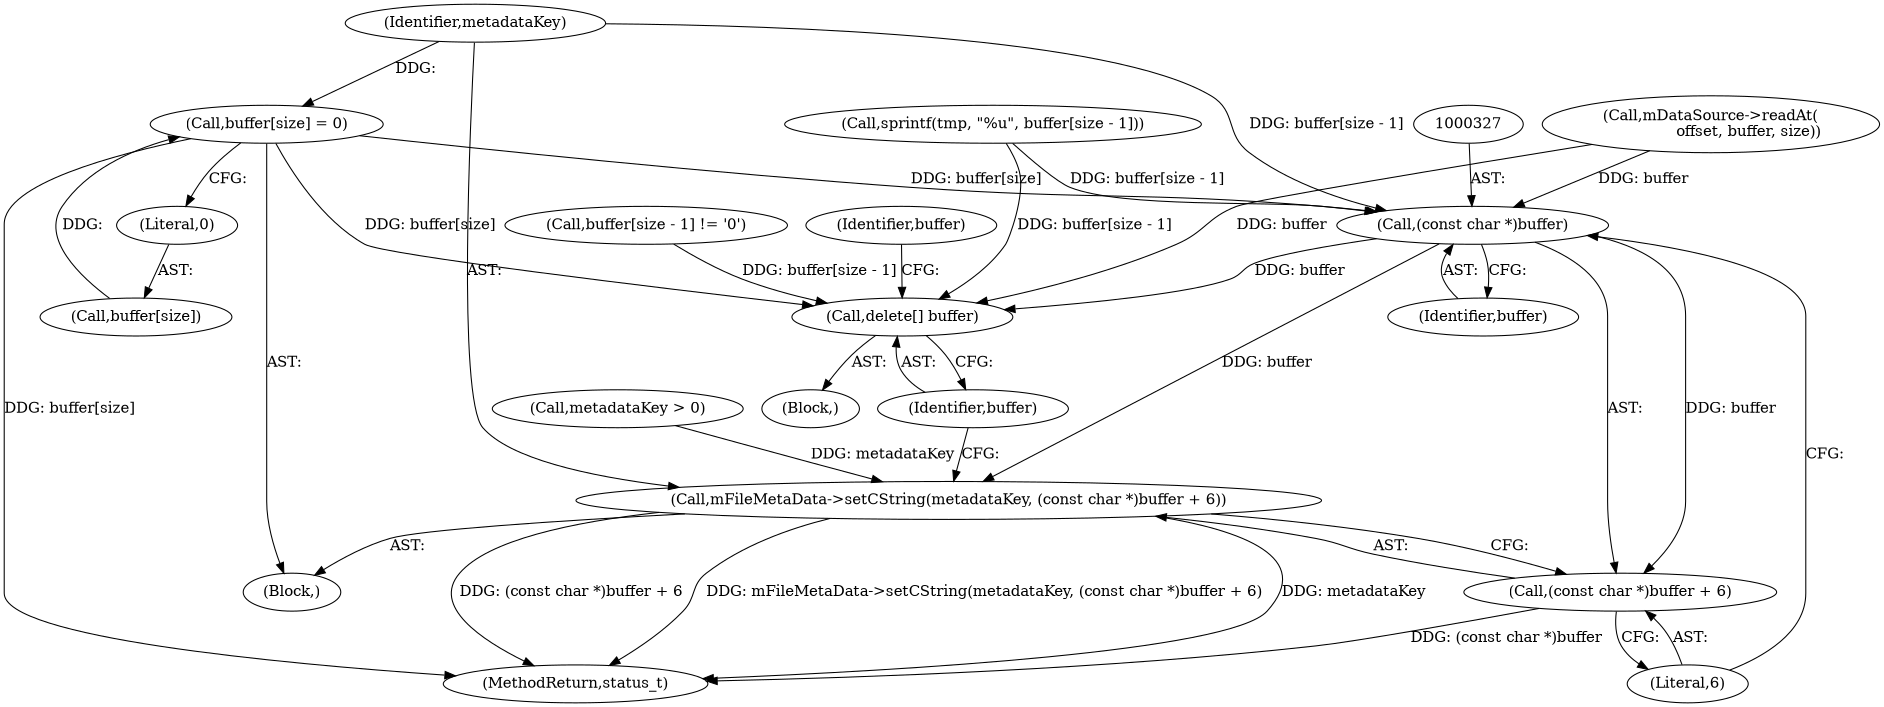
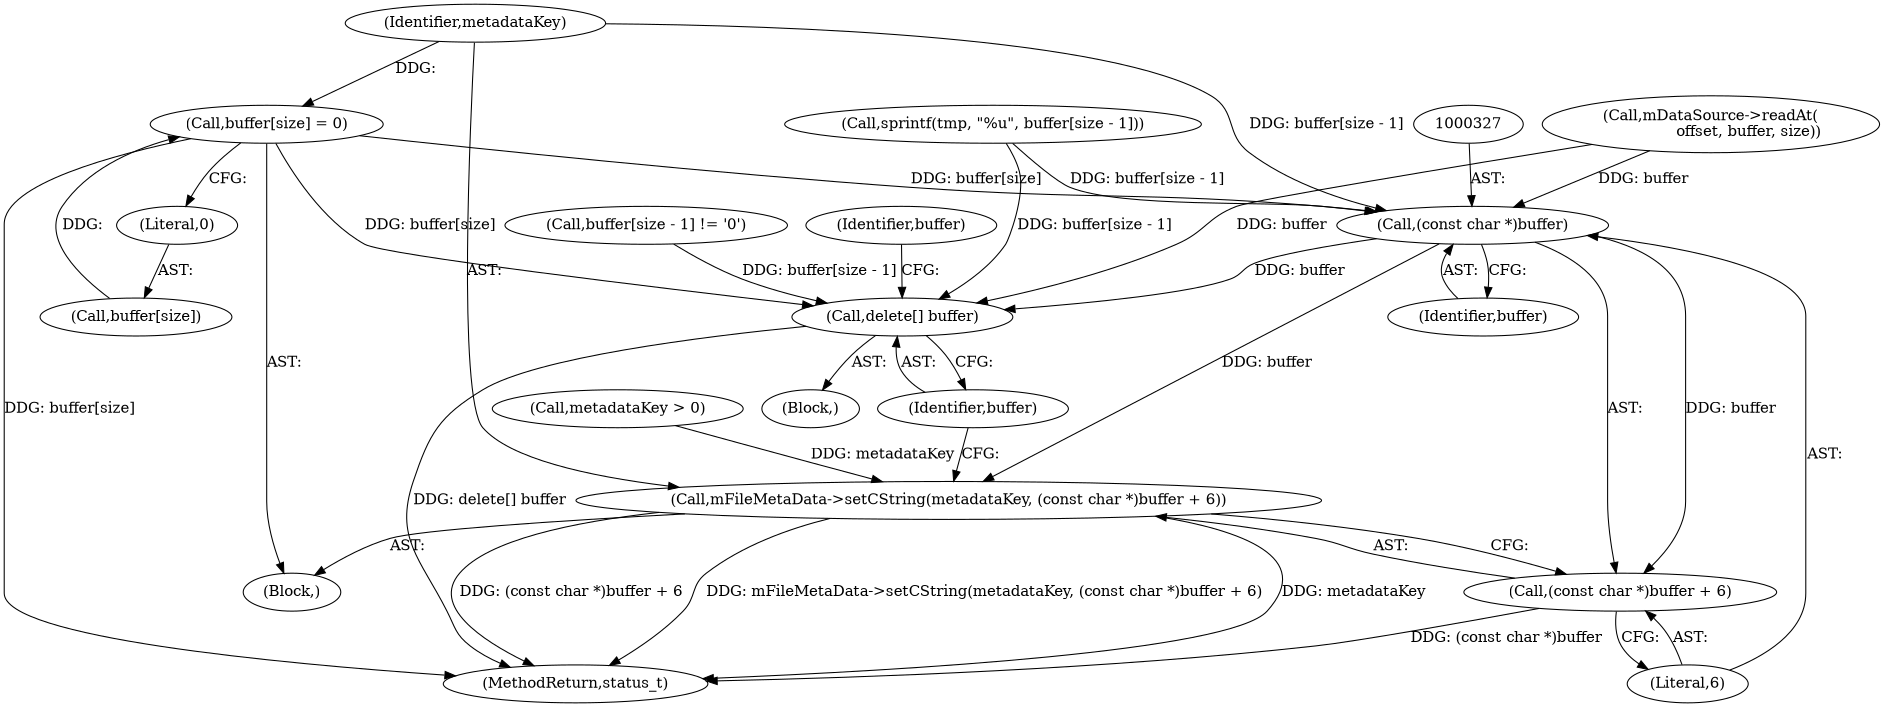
none -> (481, 391)
(1827, 455) -> (1827, 455)
